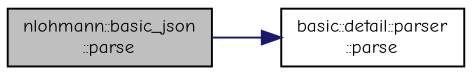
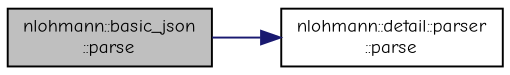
(373, 38) -> (392, 38)
